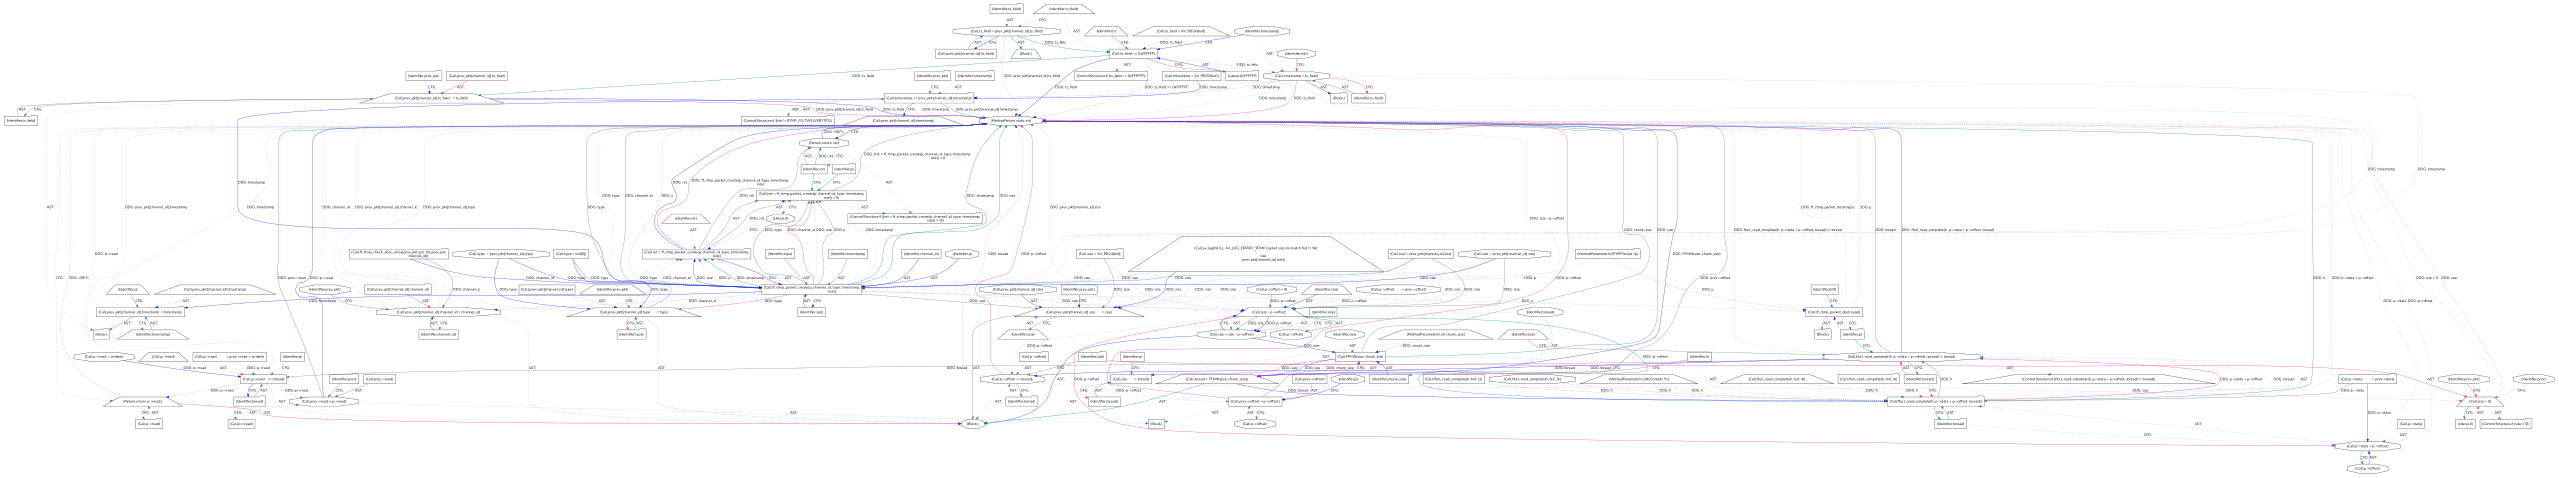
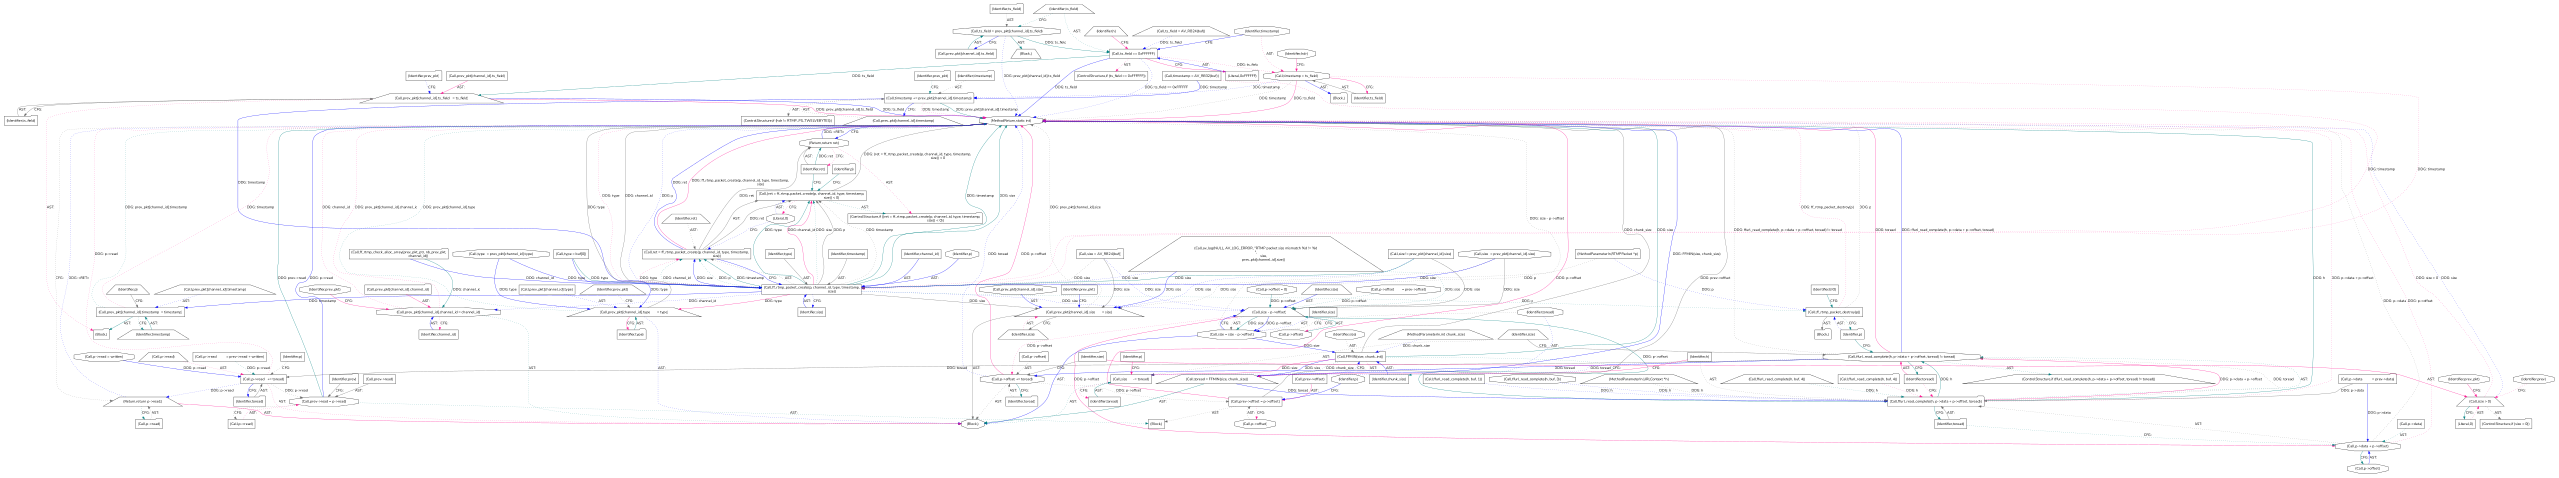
(1806, 388) -> none
